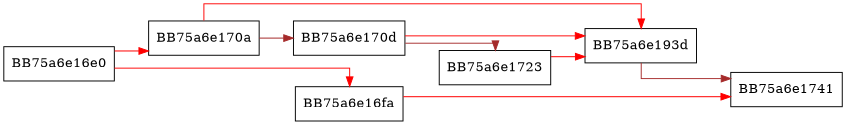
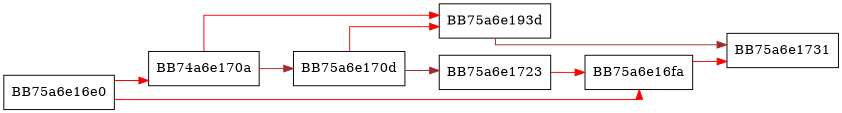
(204, 38) -> (204, 69)
(563, 57) -> (563, 72)
(787, 90) -> (783, 50)
